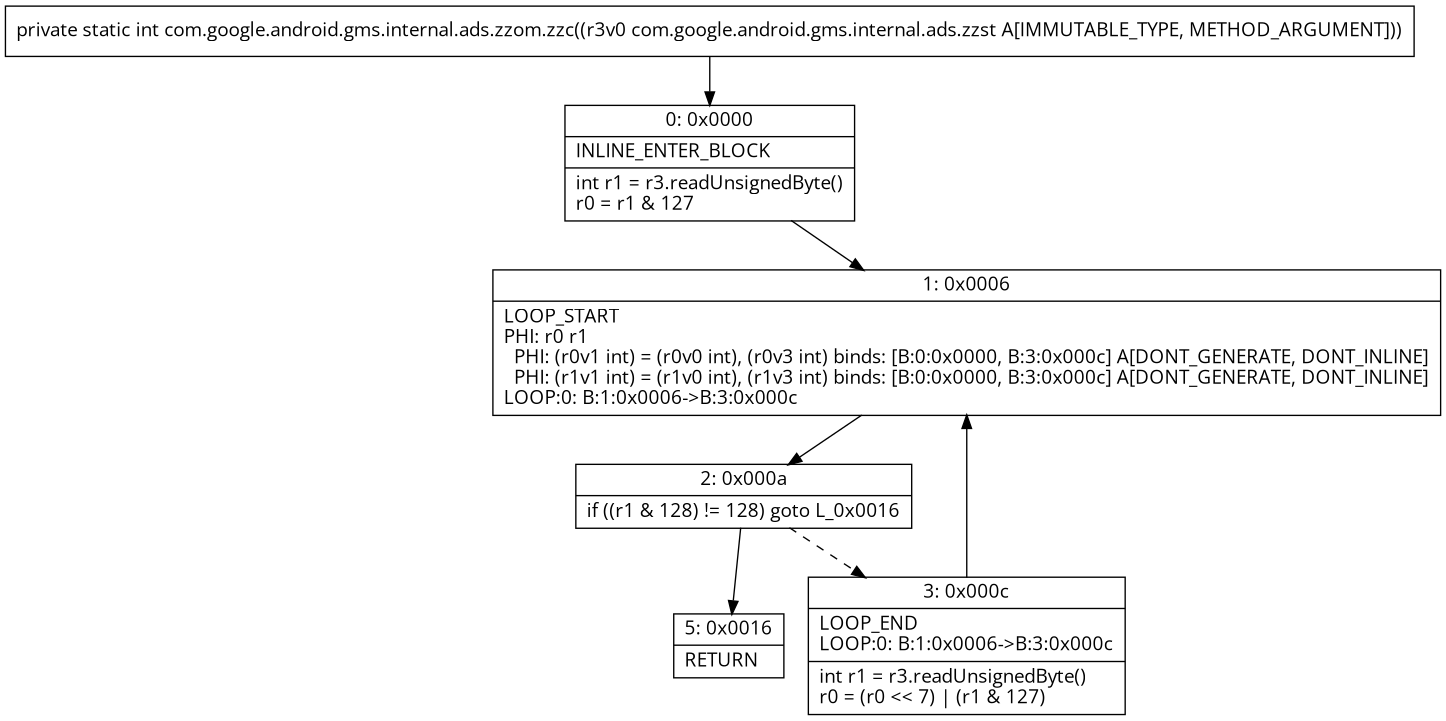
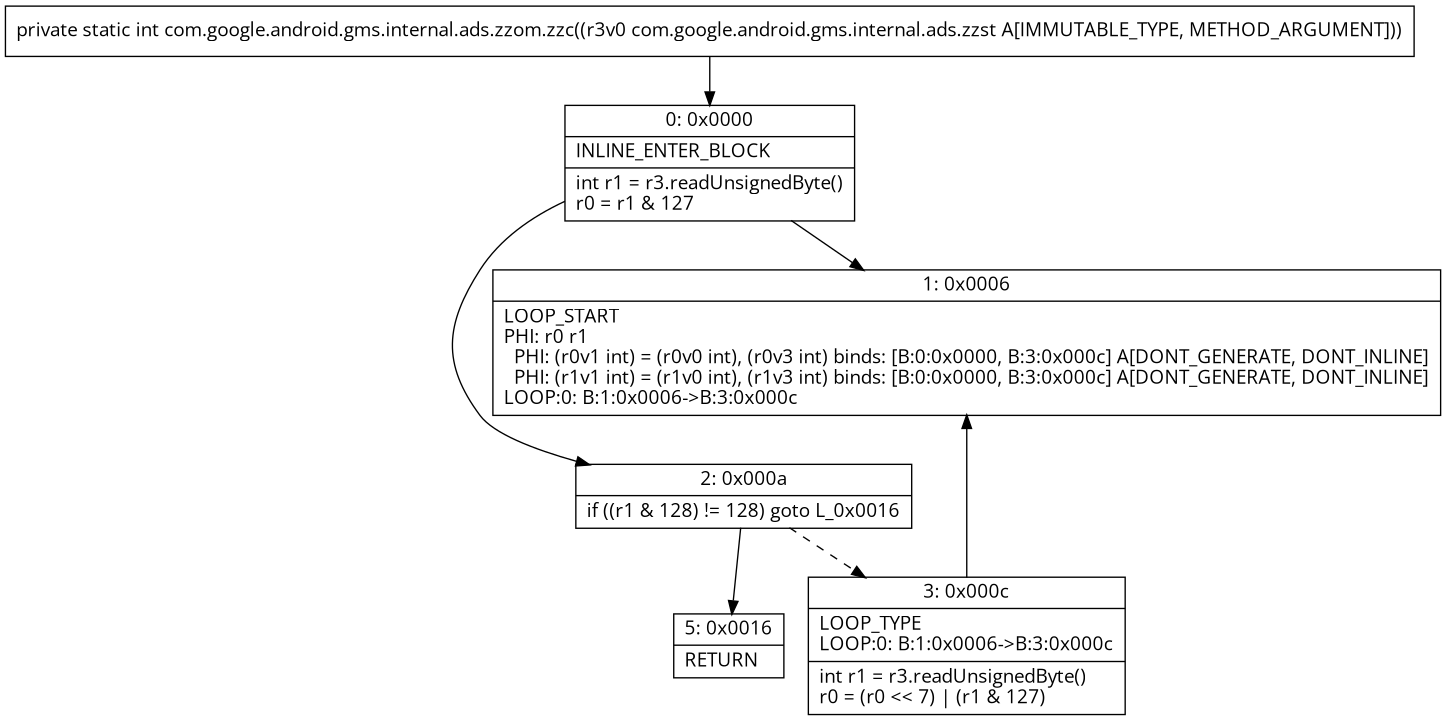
(831, 436) -> (453, 342)
(869, 624) -> (871, 624)
